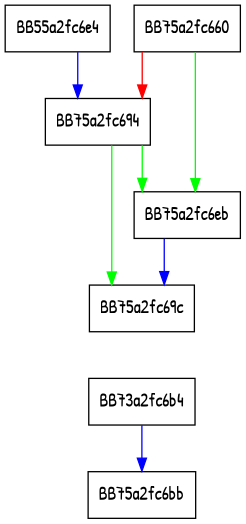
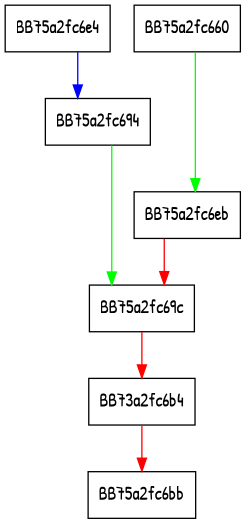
(58, 29) -> (58, 29)
(142, 69) -> none
(142, 162) -> none
(164, 255) -> (164, 255)
none -> (142, 348)
(142, 442) -> (142, 442)
